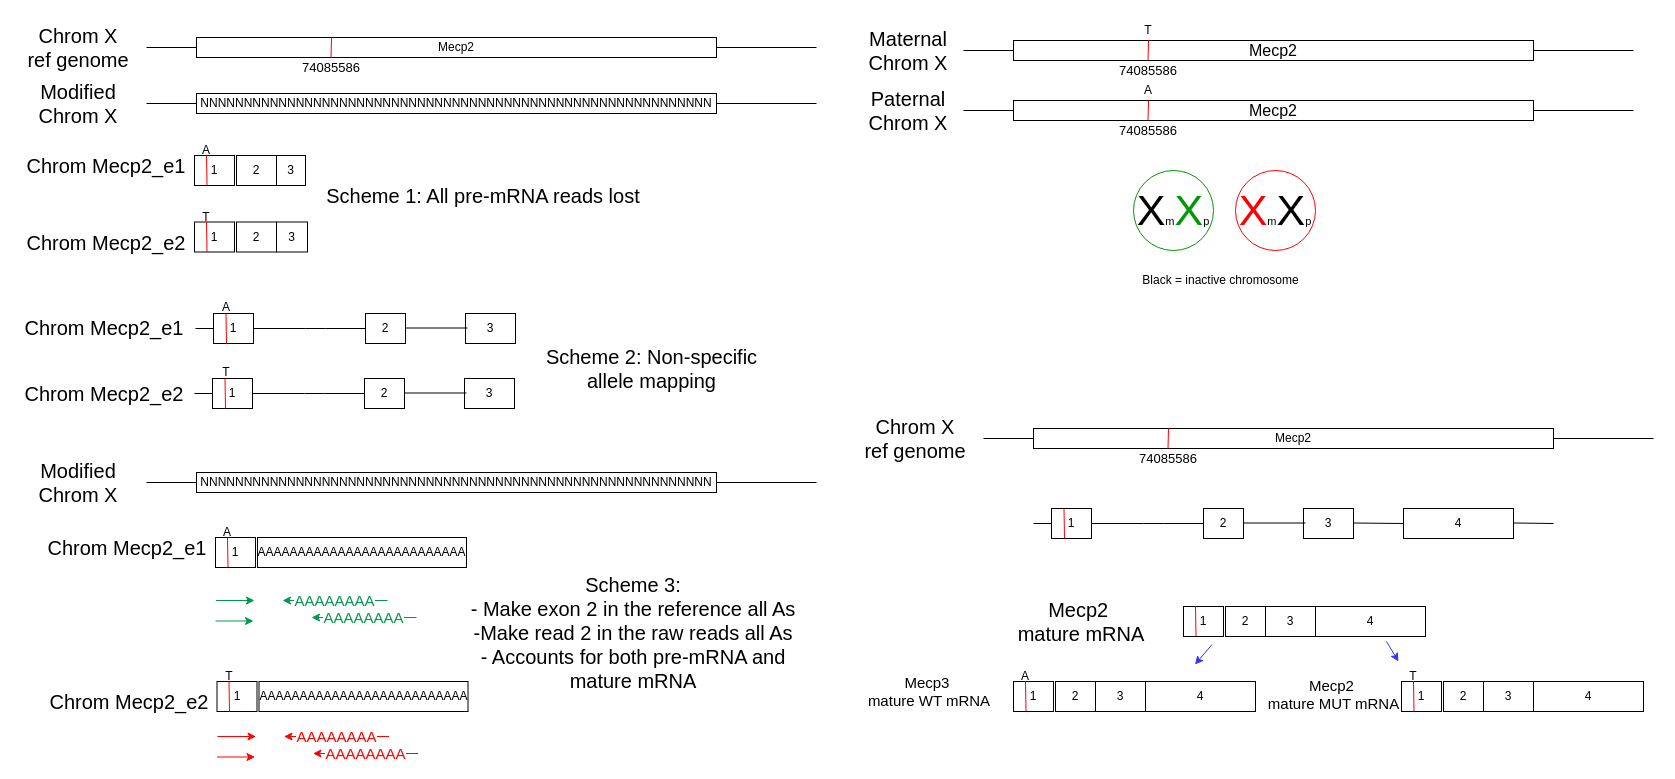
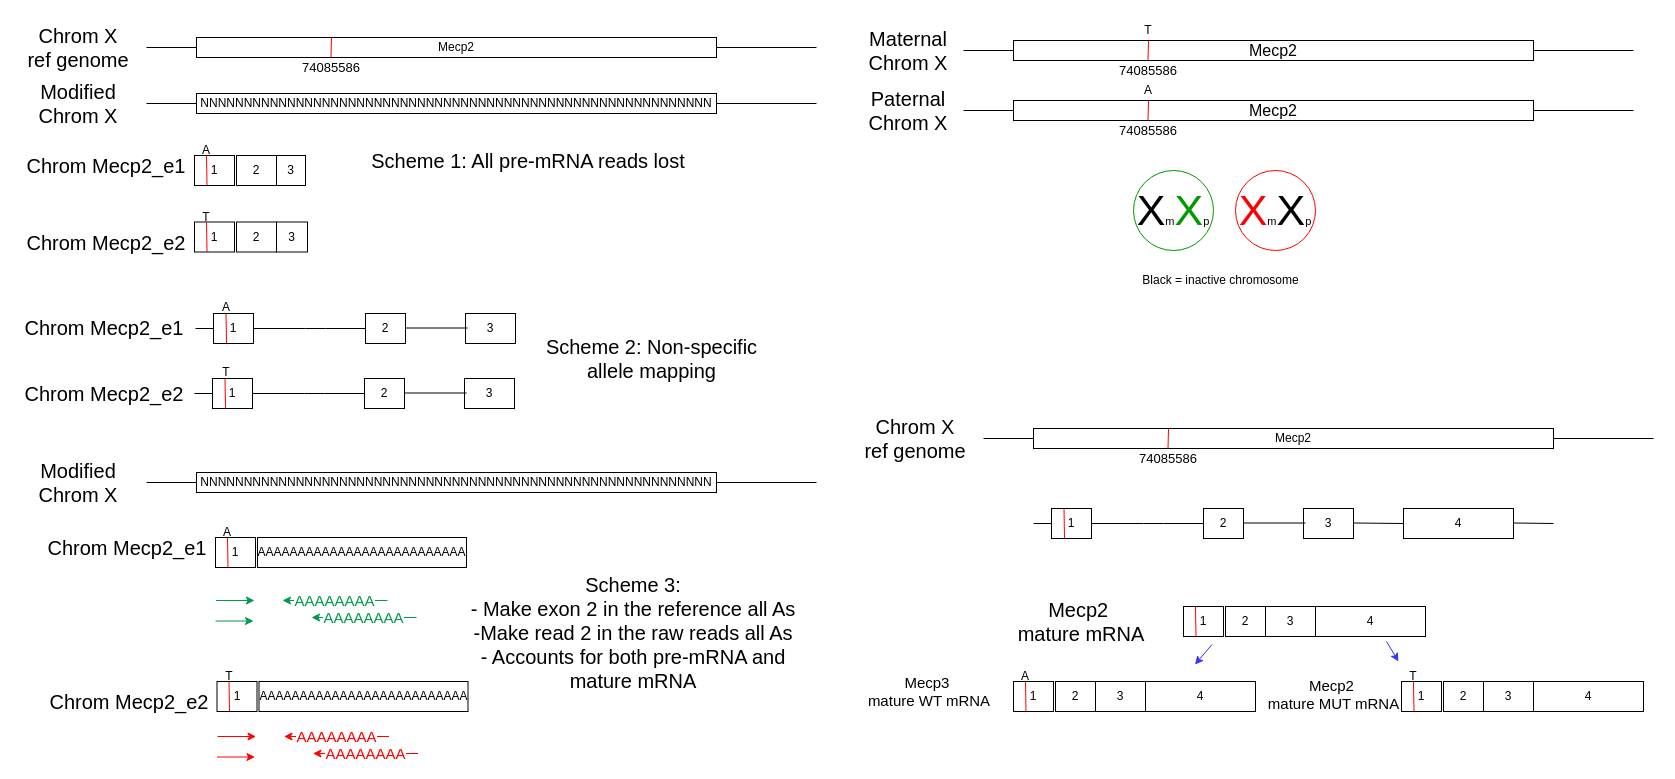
(484, 195) -> (529, 160)
(652, 369) -> (652, 359)
